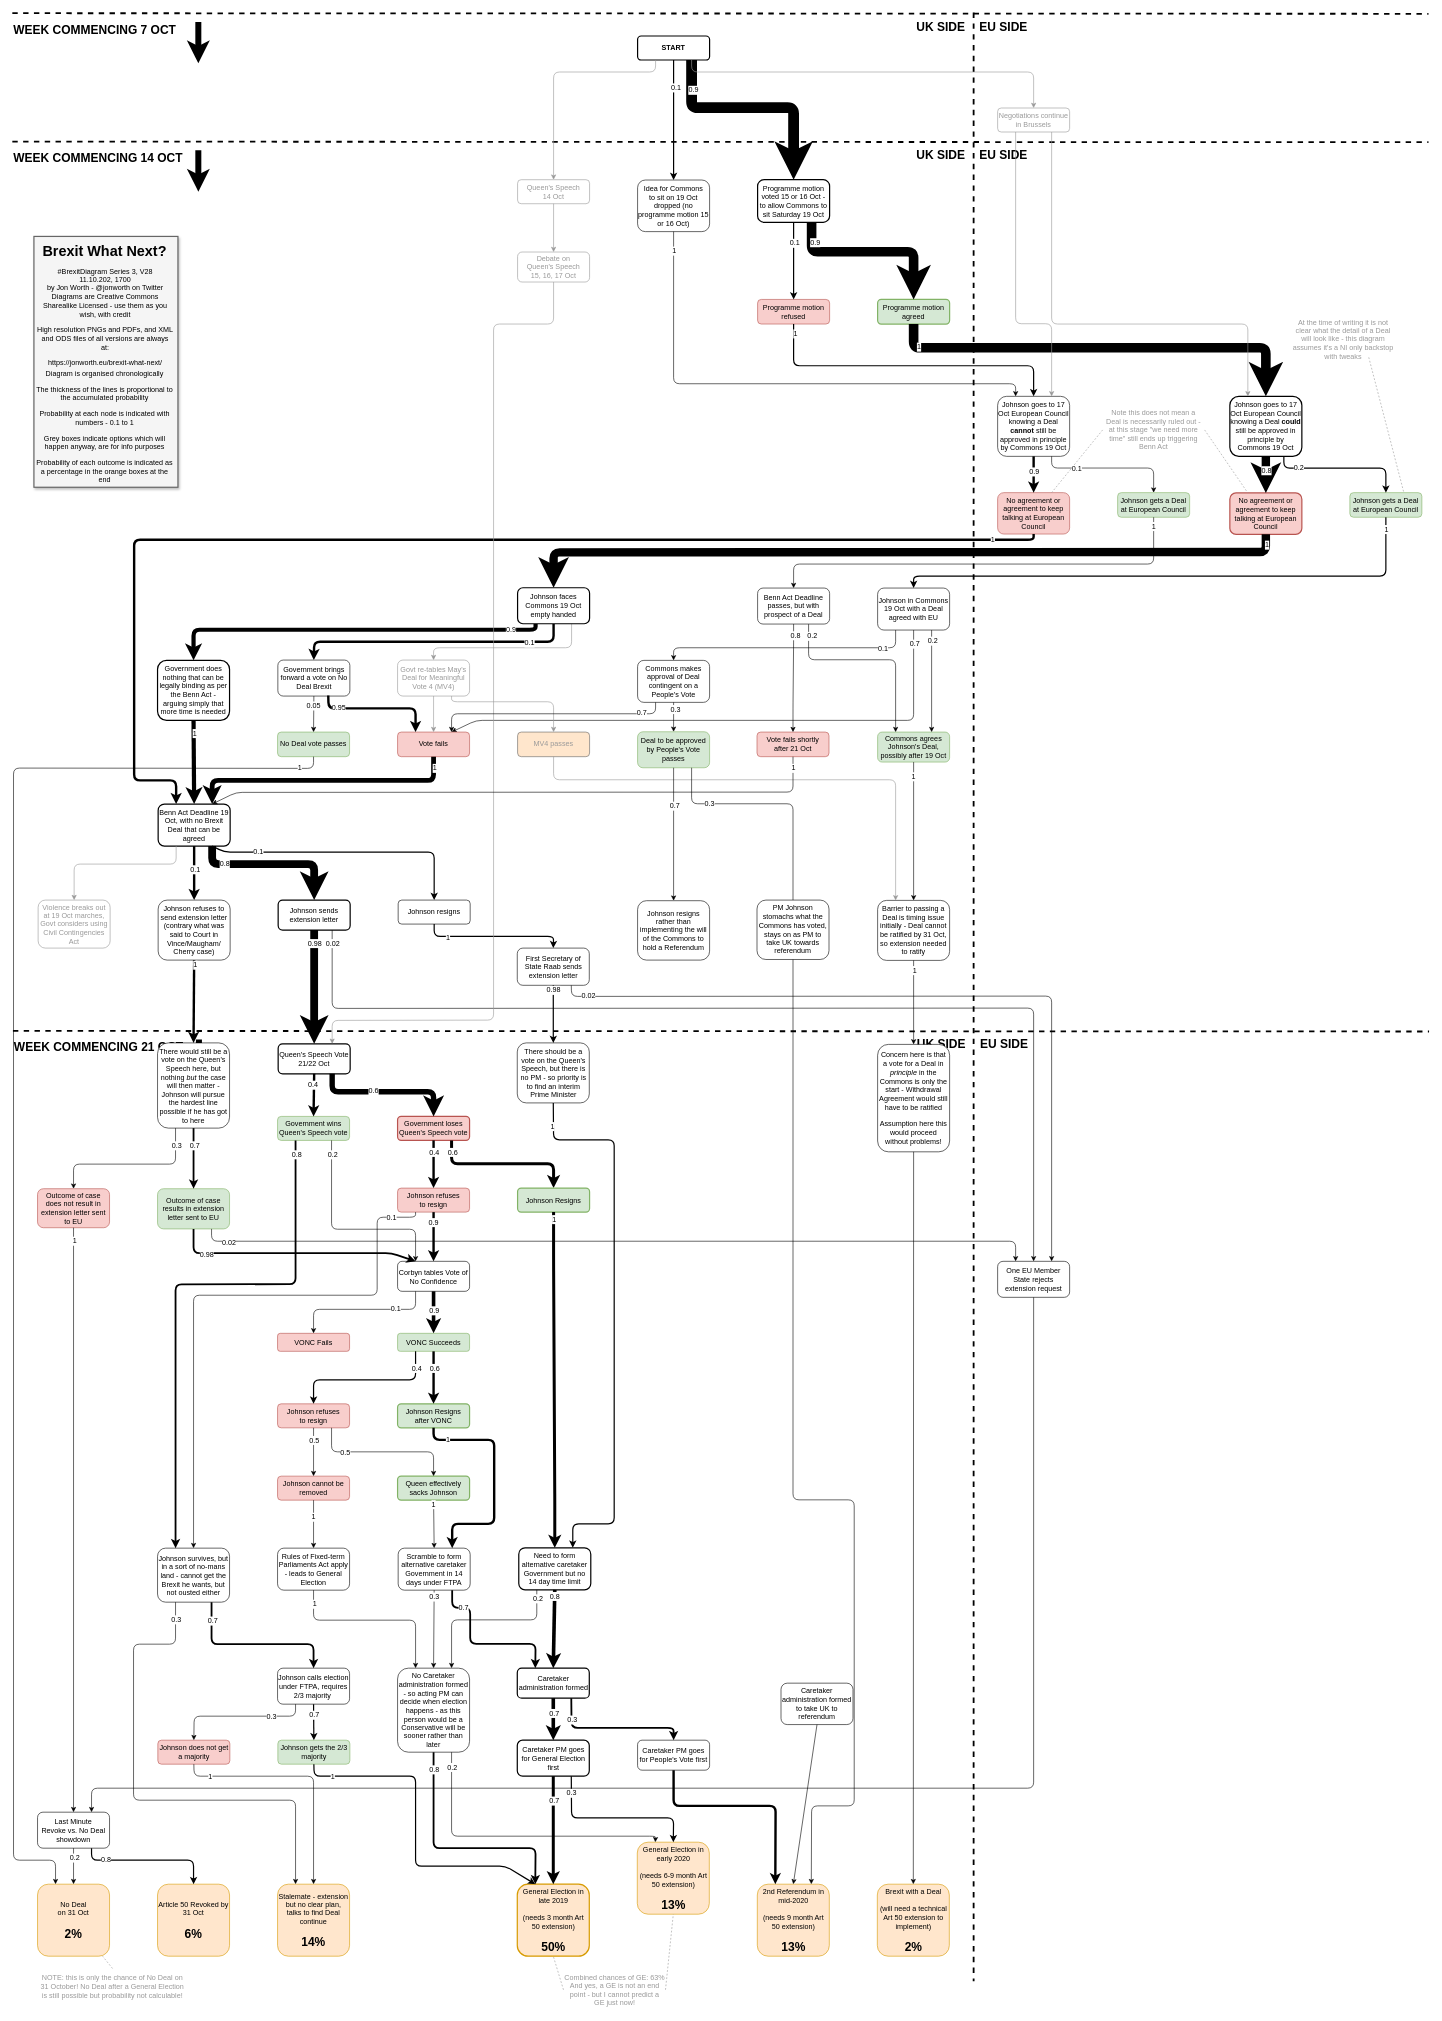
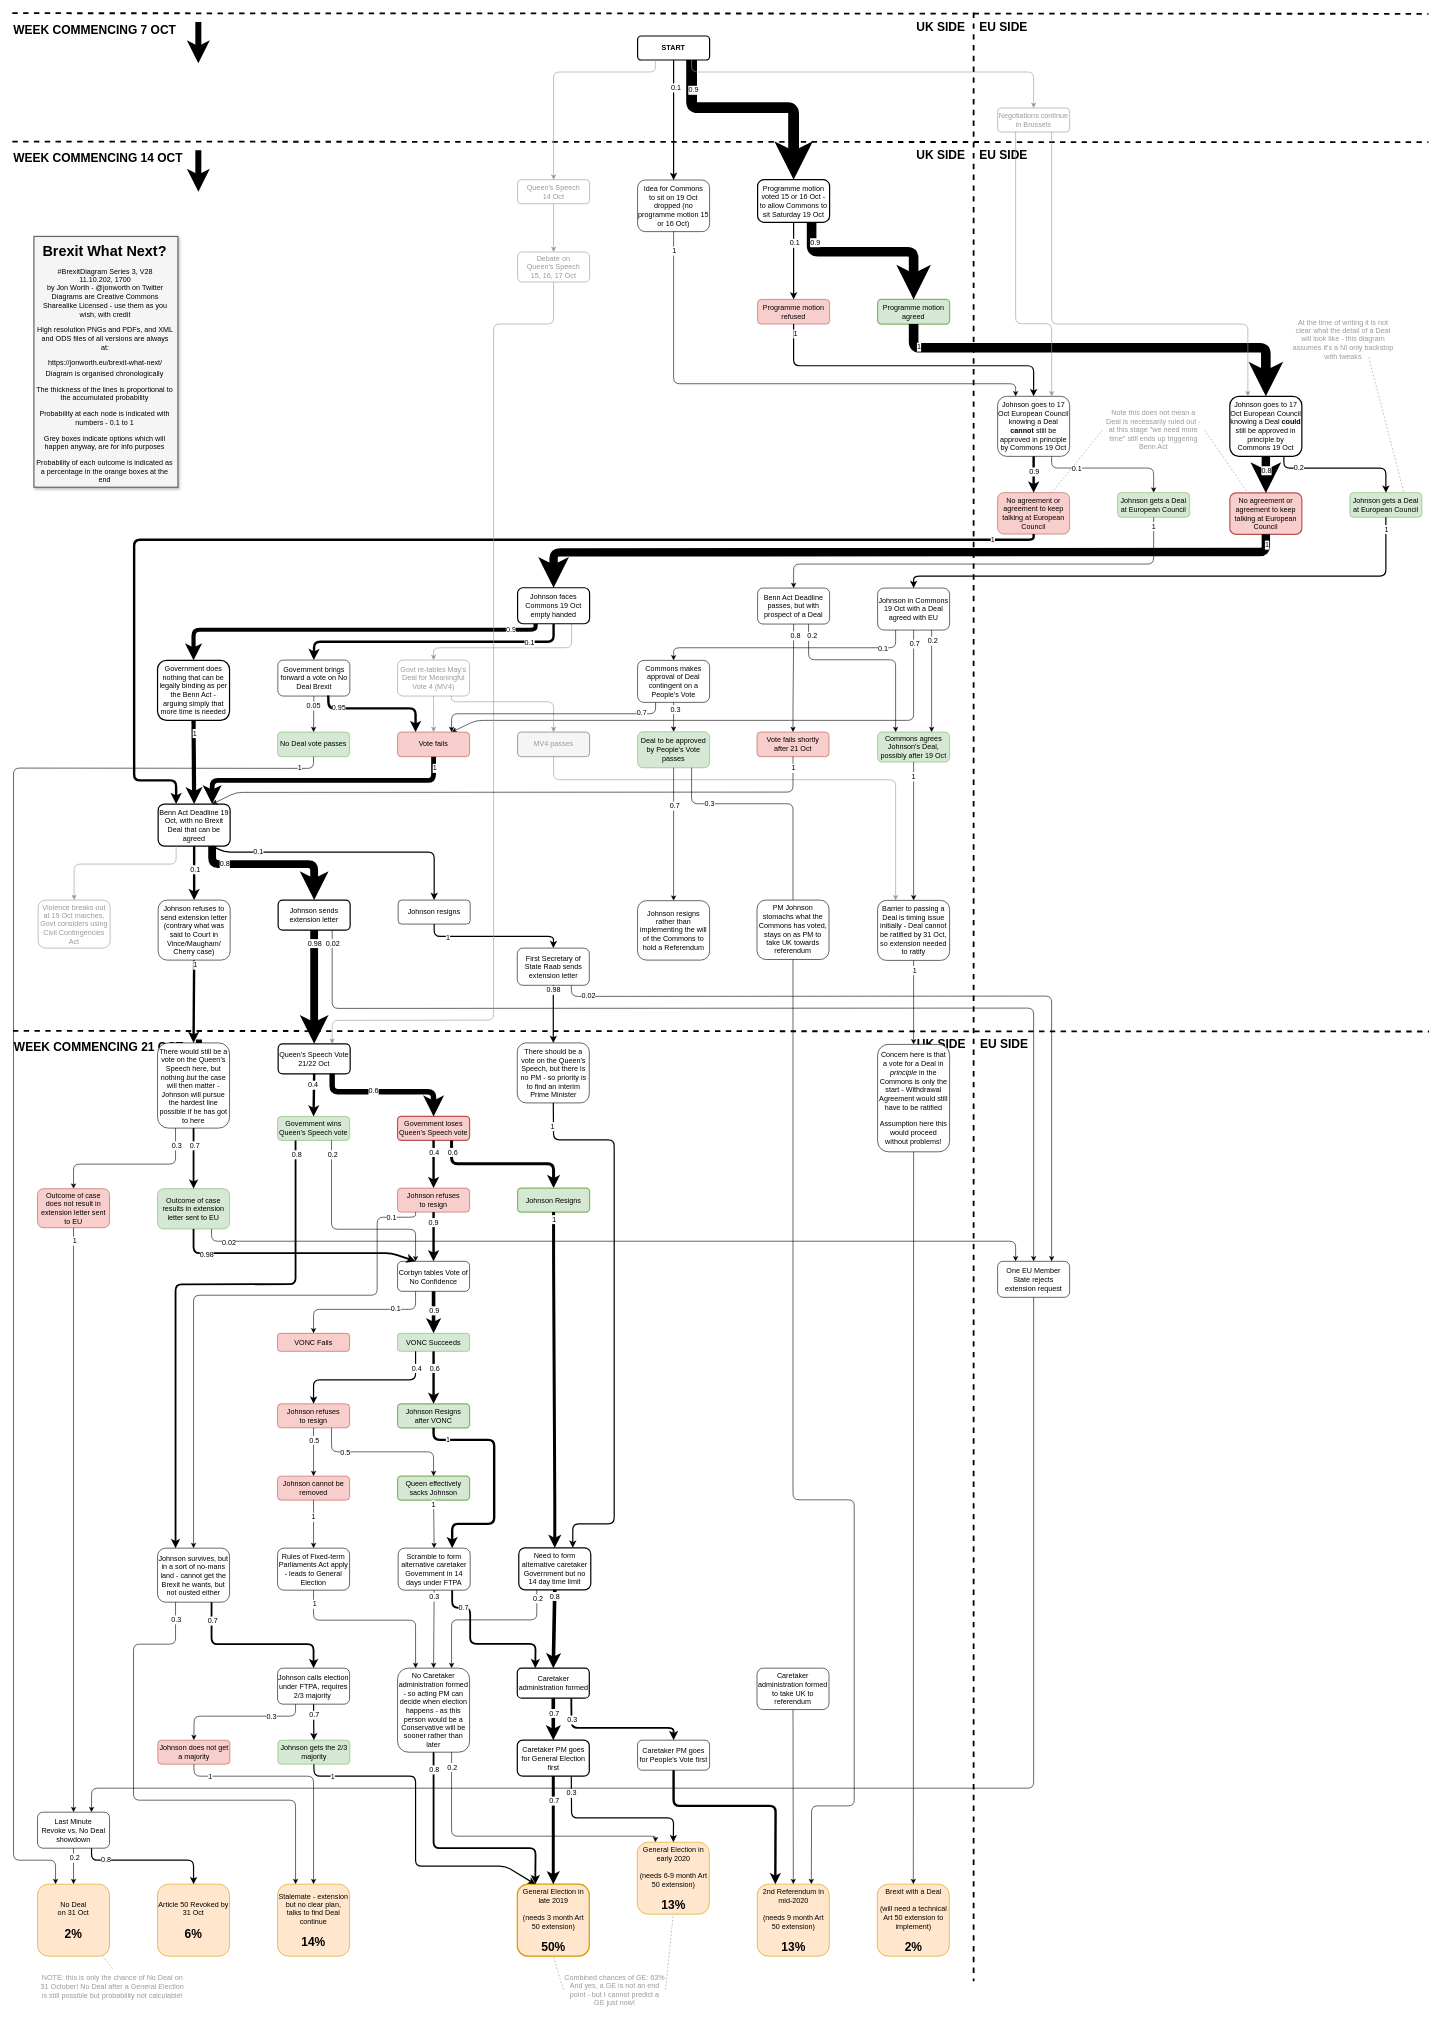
(554, 744) -> (554, 744)
(817, 1704) -> (793, 1689)
